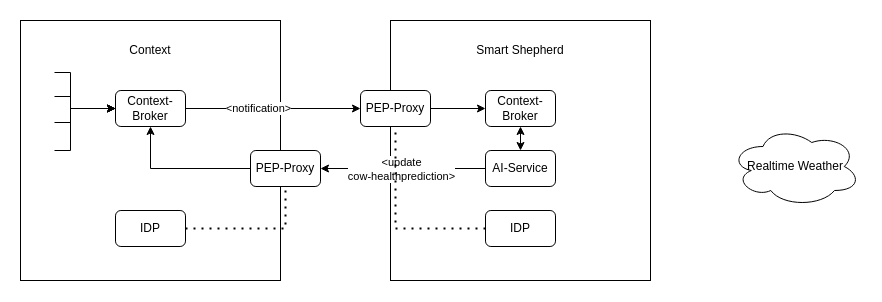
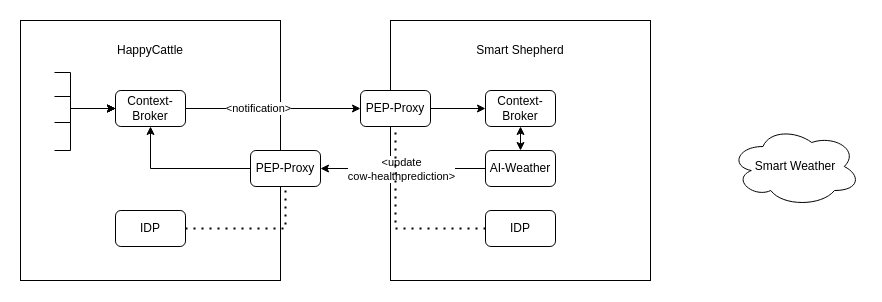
(151, 151) -> (151, 151)
(796, 167) -> (796, 167)
(521, 169) -> (521, 169)
